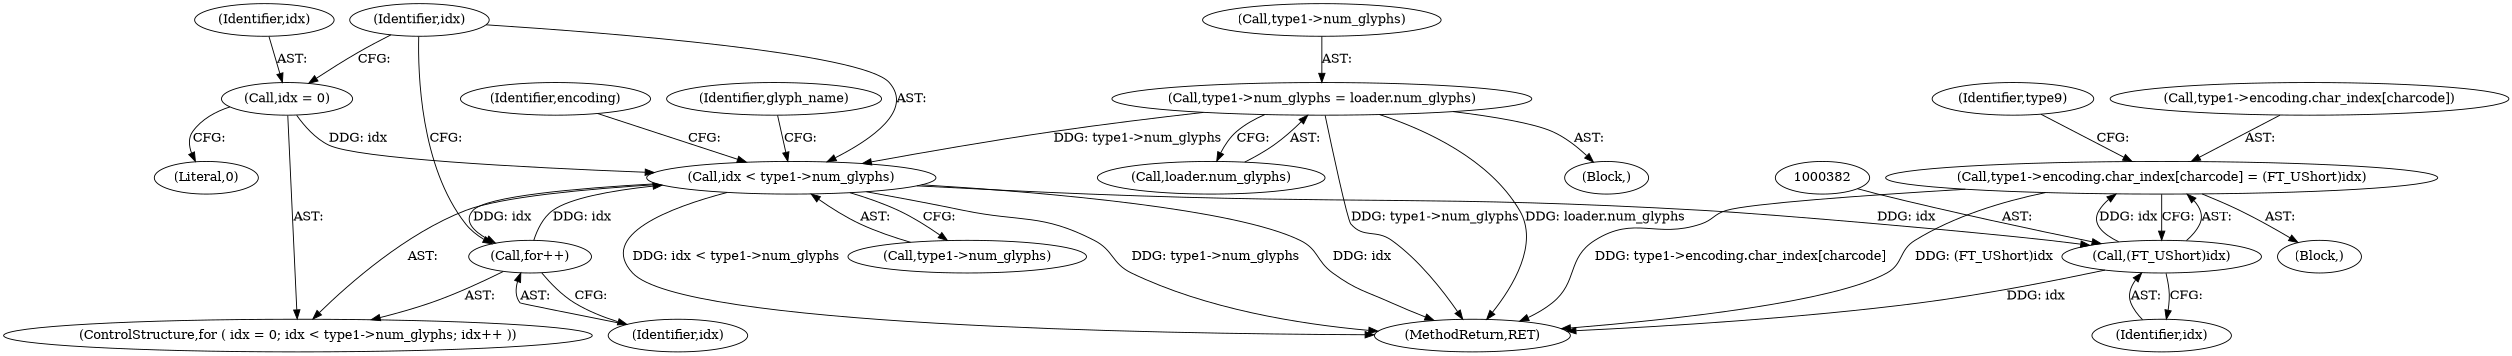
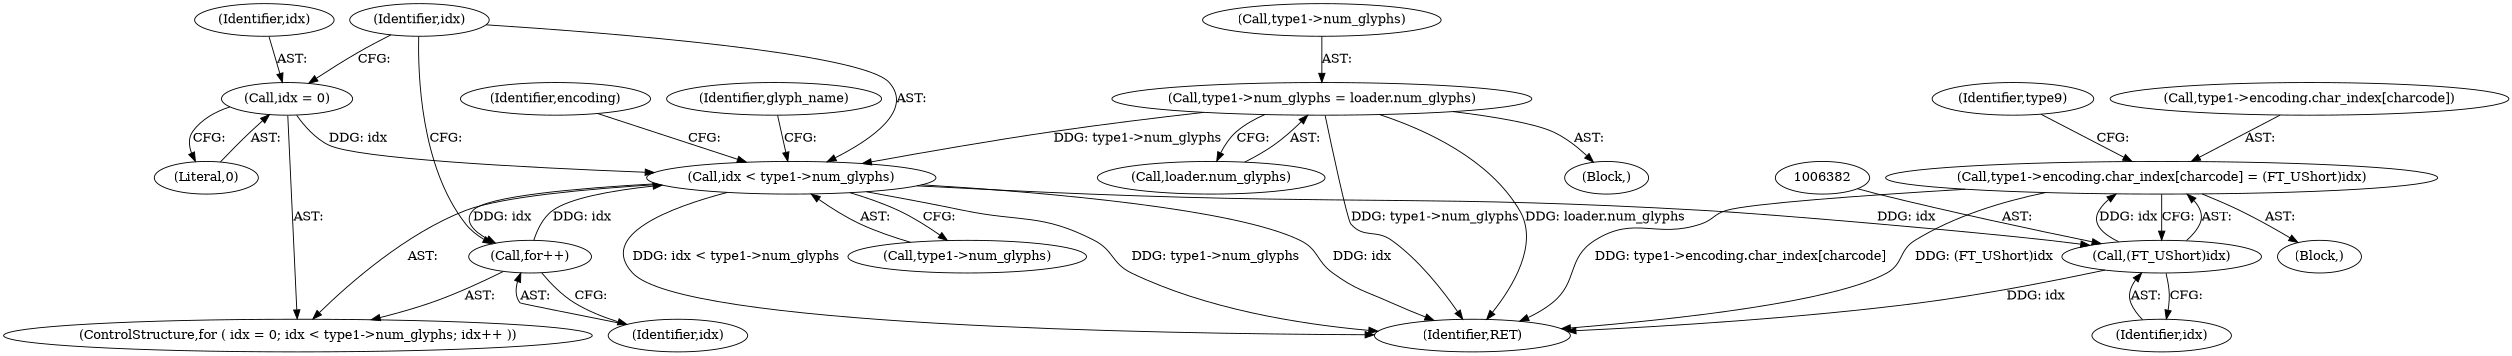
none -> (241, 141)
(1823, 178) -> (1823, 178)
(1472, 336) -> (1472, 336)
